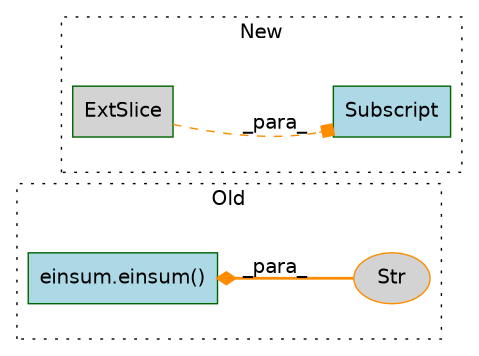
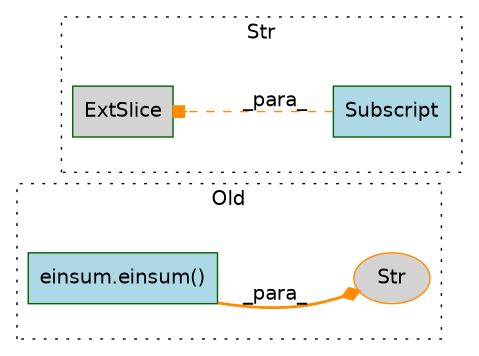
(262, 33) -> (262, 33)
(246, 135) -> (260, 112)
(294, 278) -> (281, 307)
